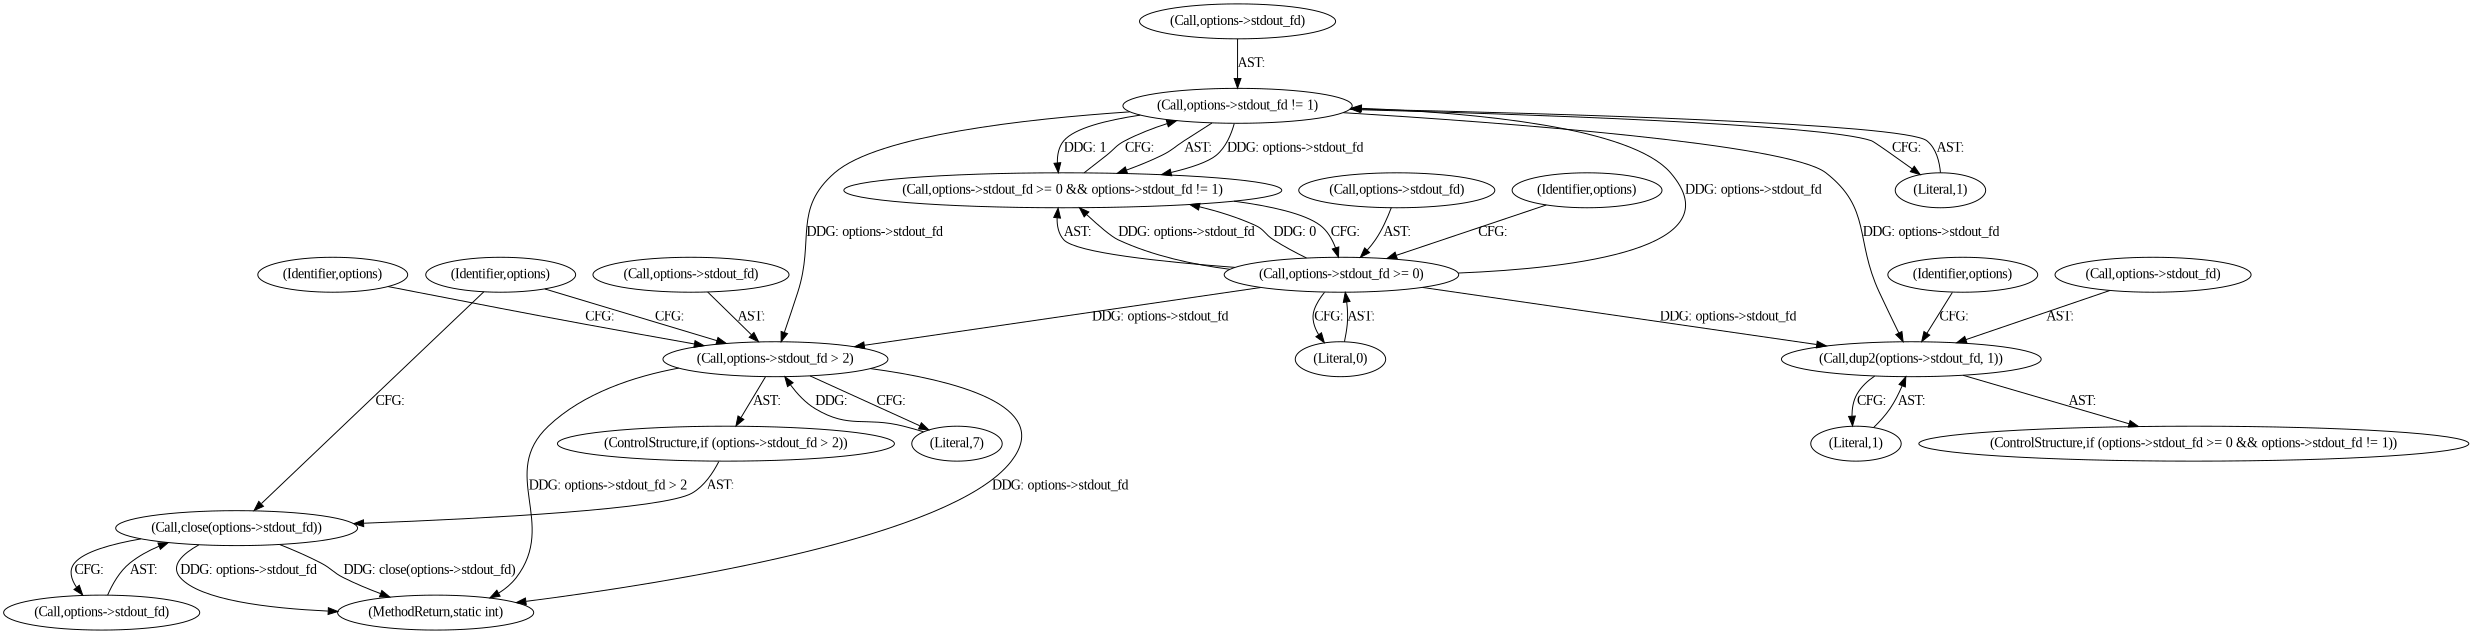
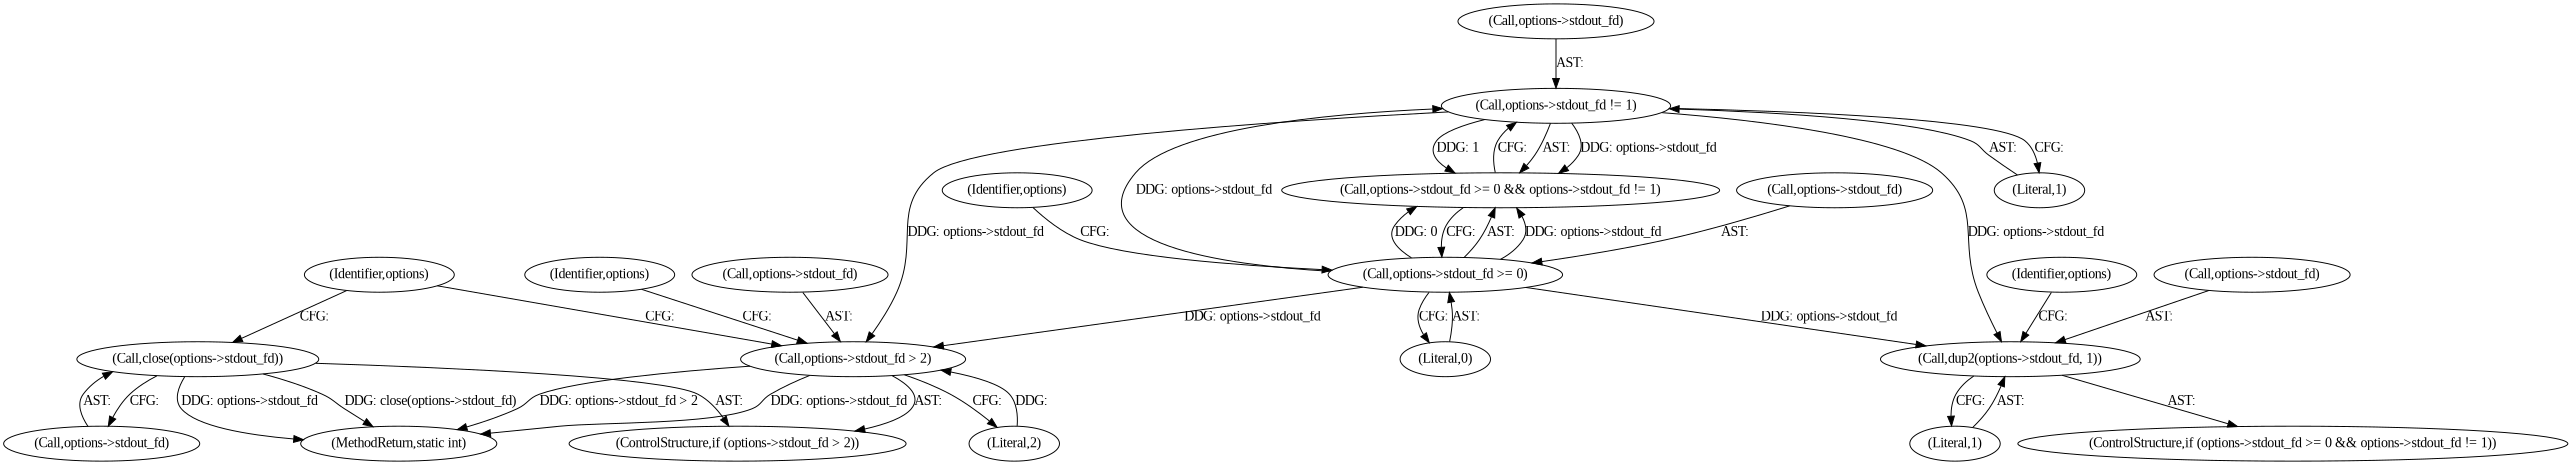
(957, 444) -> (1014, 444)
(550, 513) -> (525, 373)
